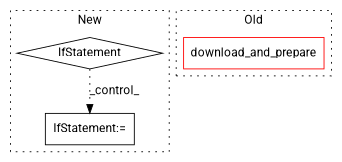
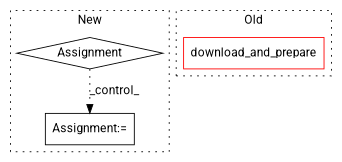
(90, 53) -> (90, 53)
(90, 129) -> (90, 129)
